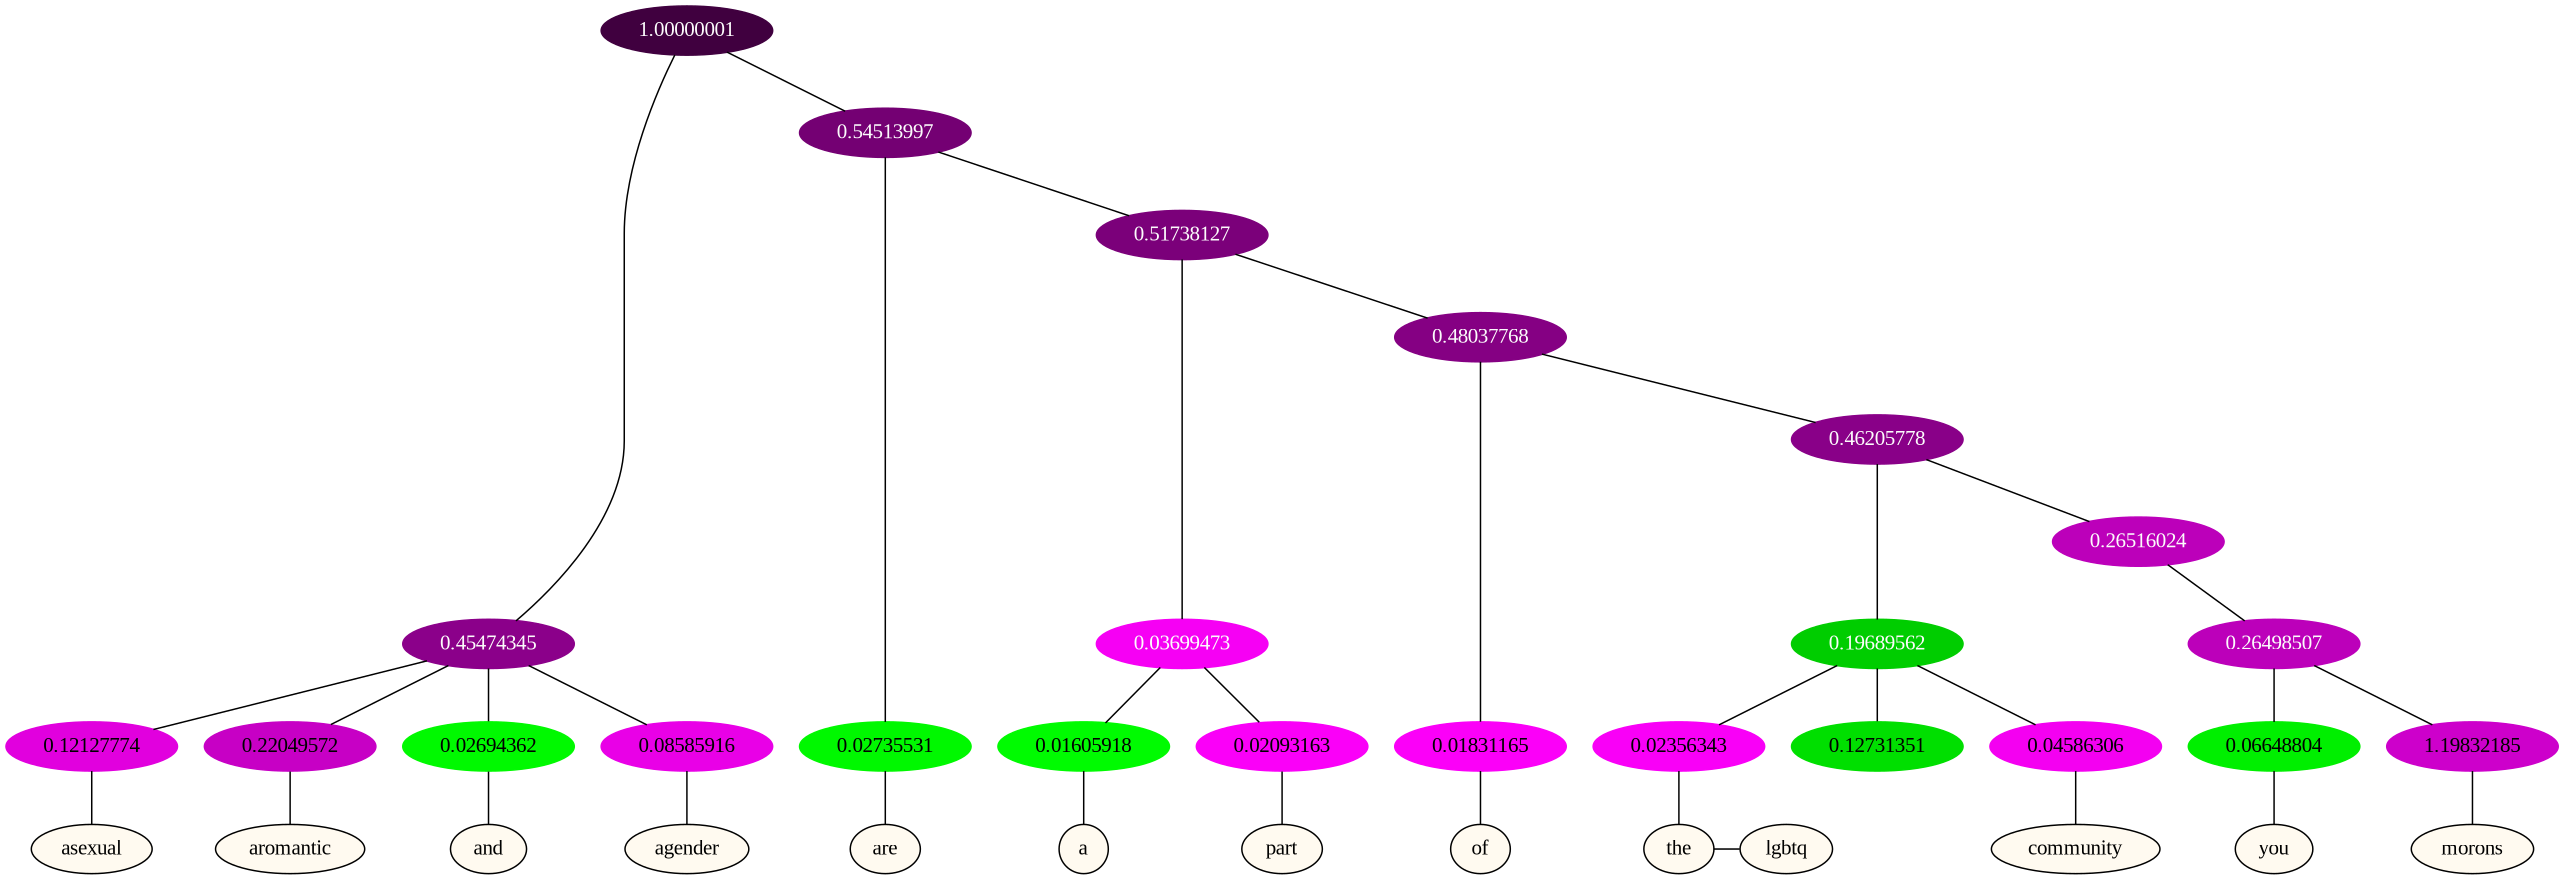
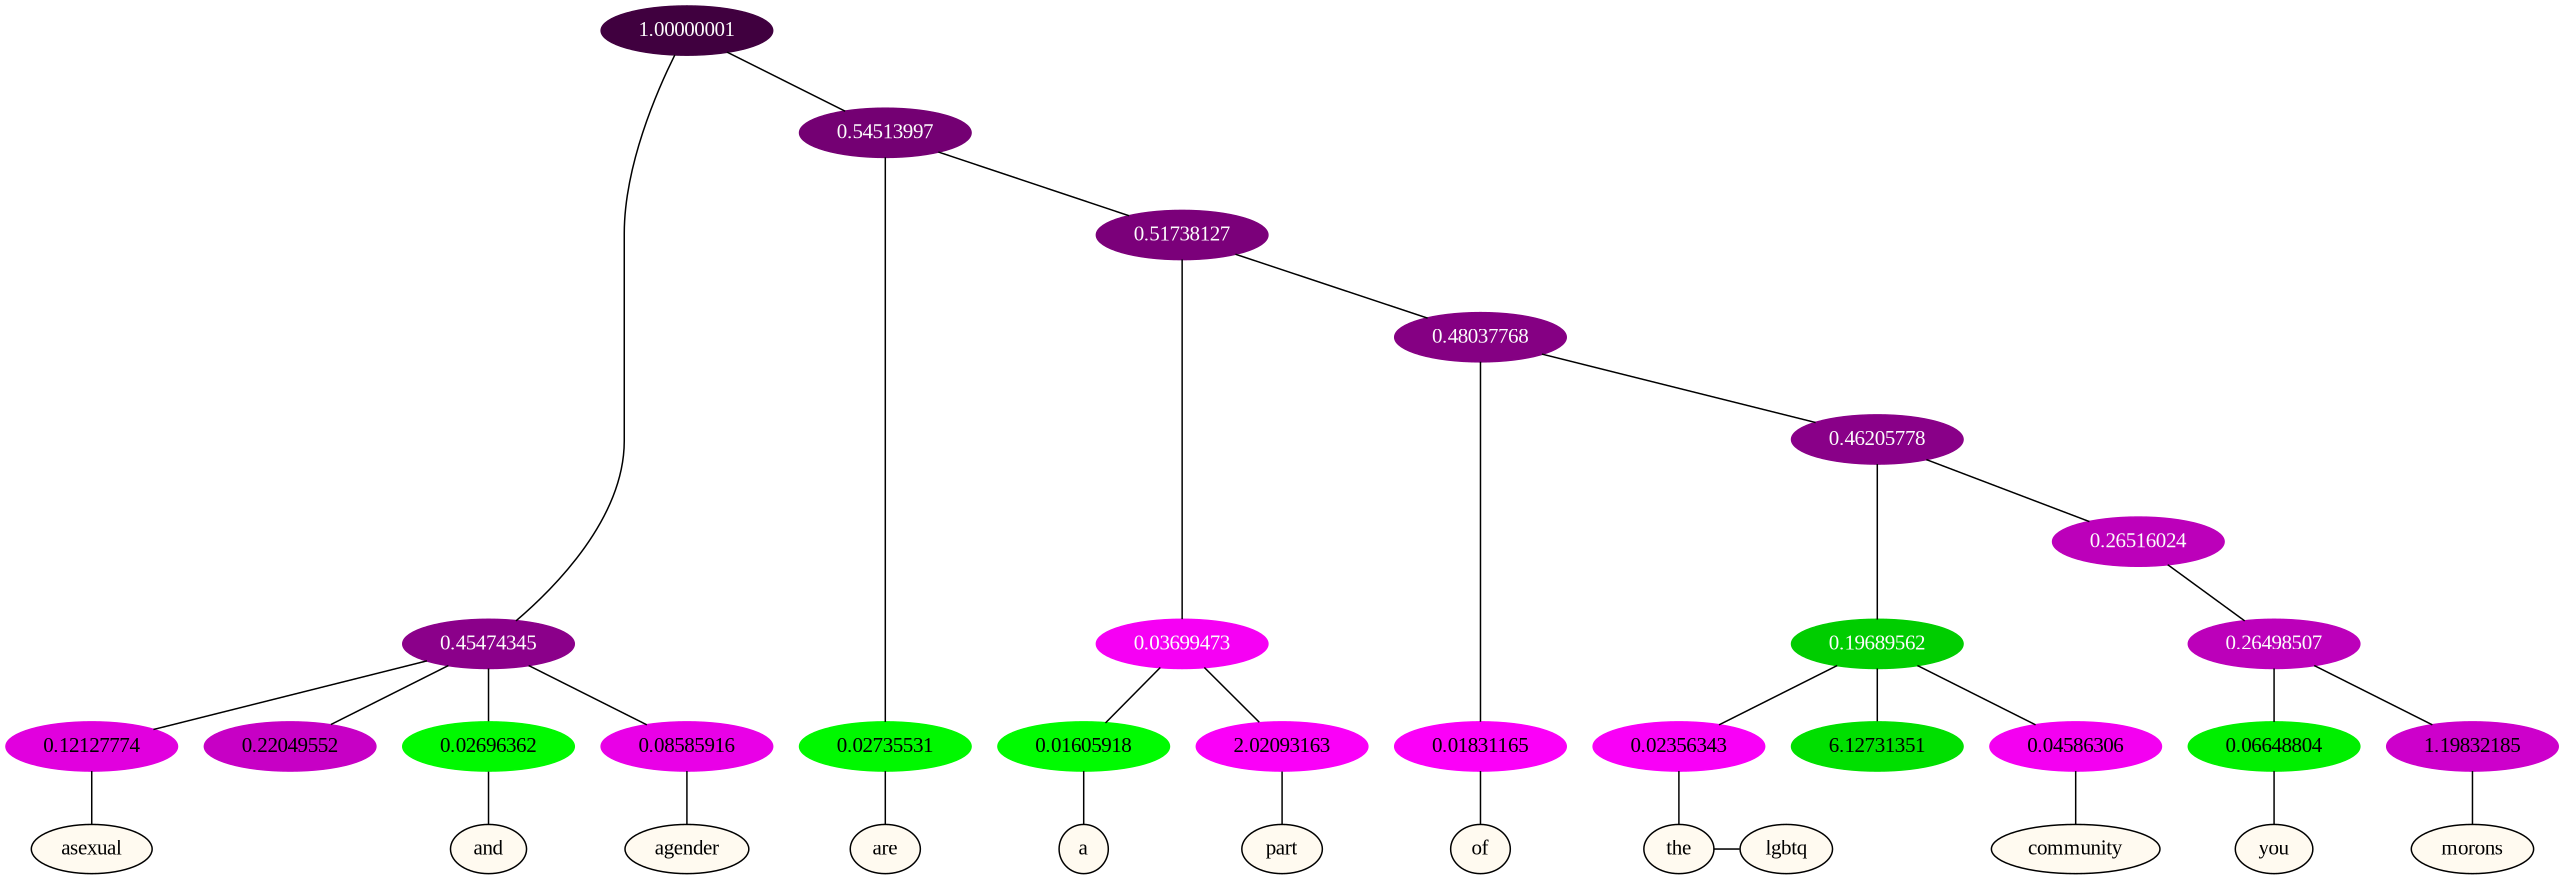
(290, 746) -> (290, 746)
(489, 746) -> (489, 746)
(1282, 746) -> (1282, 746)
(1877, 746) -> (1877, 746)
(290, 849) -> none
